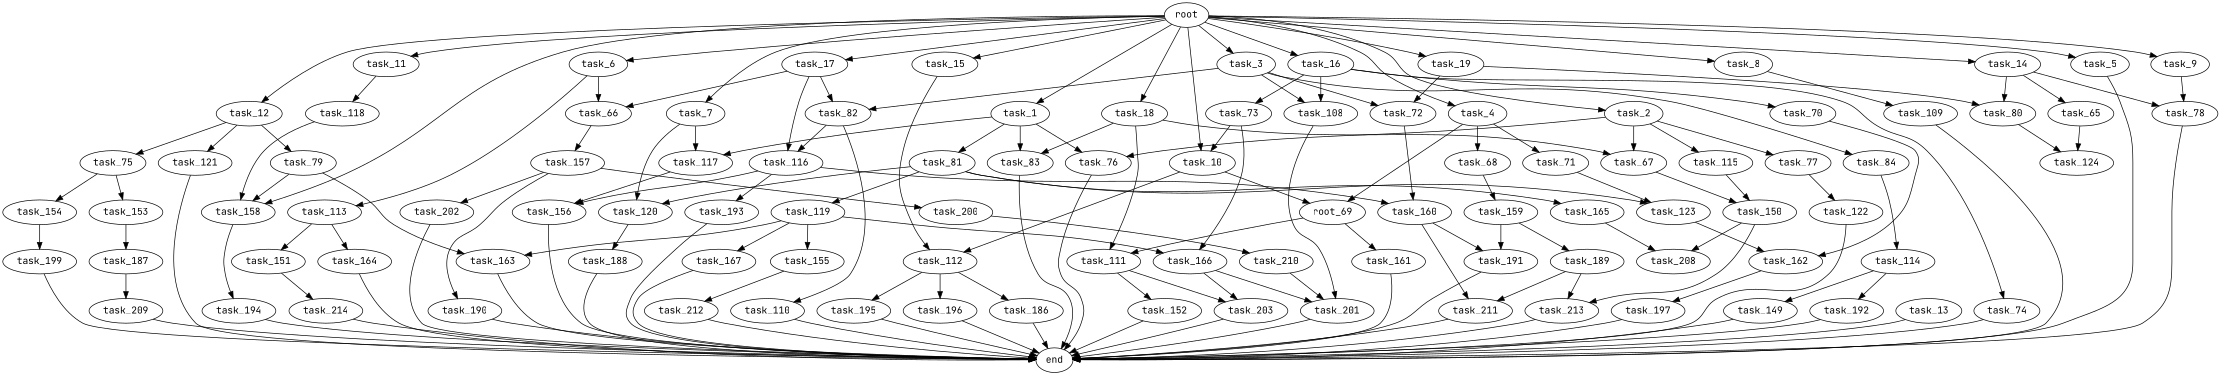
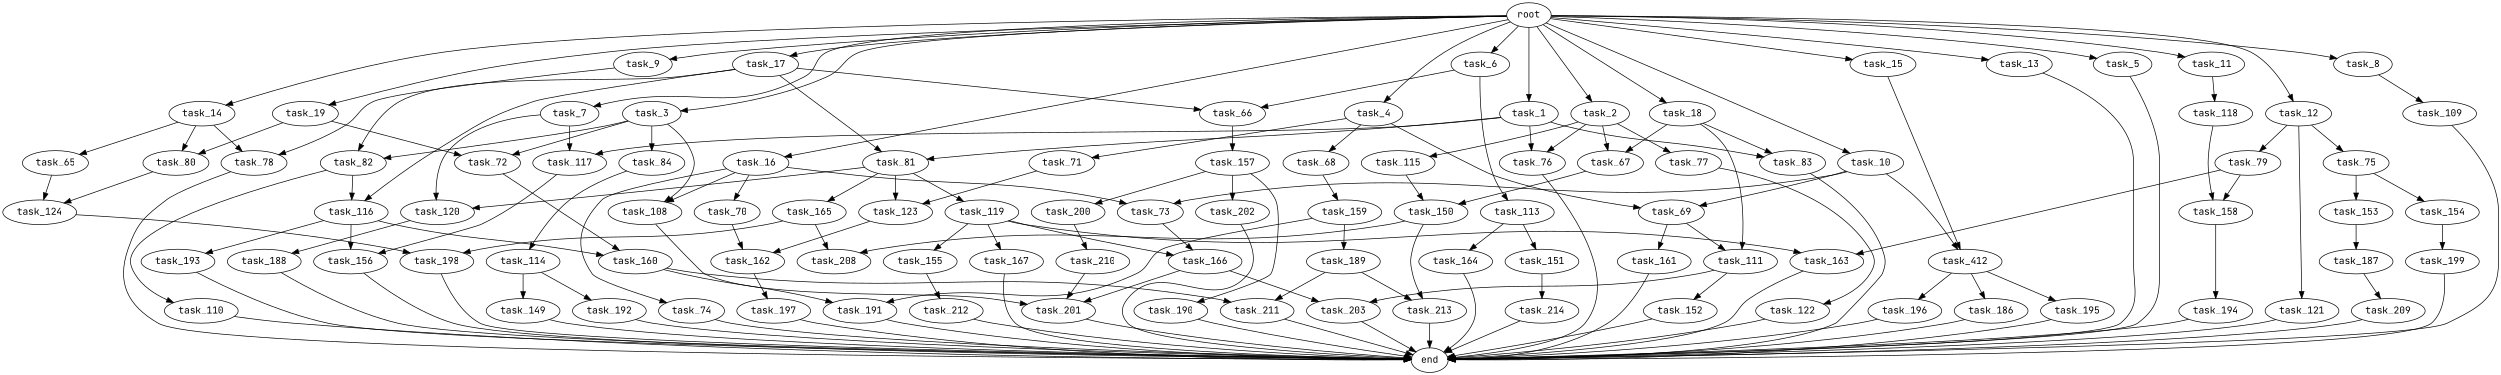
(629, 39) -> (1766, 37)
none -> (828, 112)
(1223, 136) -> (1481, 186)
(1332, 212) -> (1671, 212)
none -> (437, 262)
(940, 262) -> (1965, 262)
